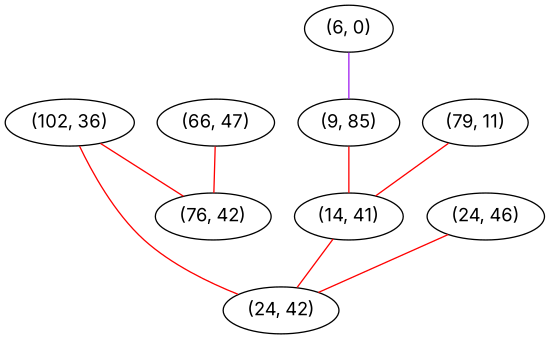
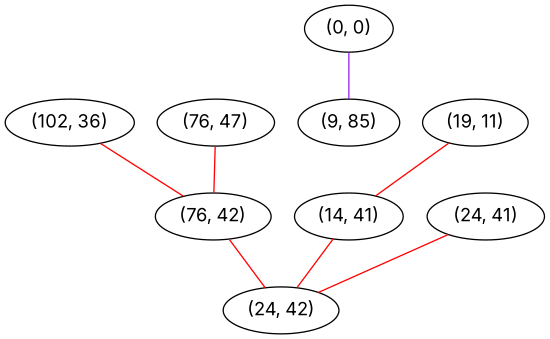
(349, 29) -> (349, 29)
(216, 123) -> (216, 123)
(475, 123) -> (475, 123)
(349, 170) -> none
(486, 216) -> (486, 216)
(142, 238) -> (247, 264)
